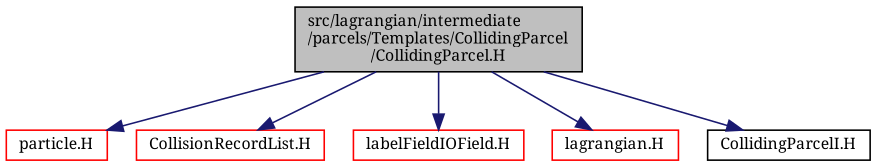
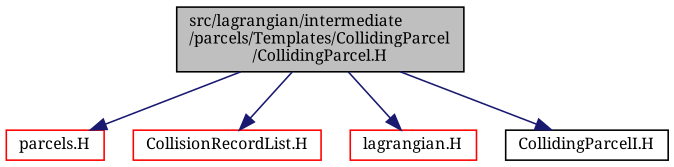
(57, 145) -> (55, 145)
(439, 145) -> none
